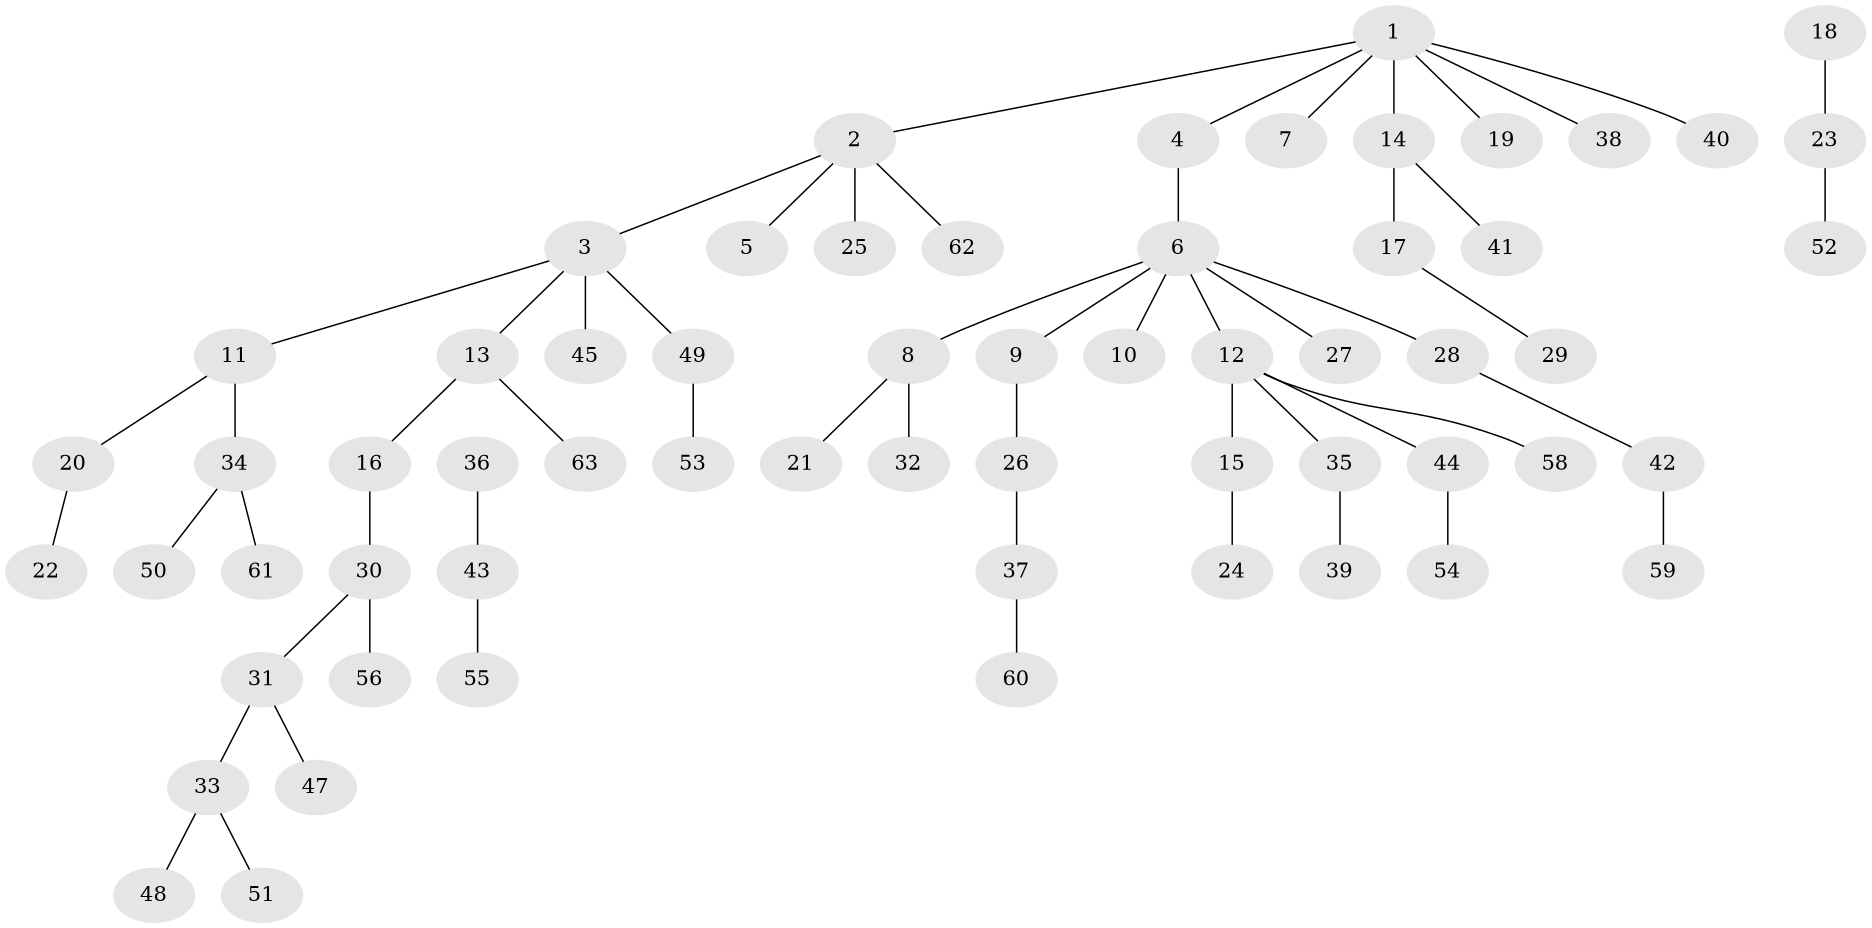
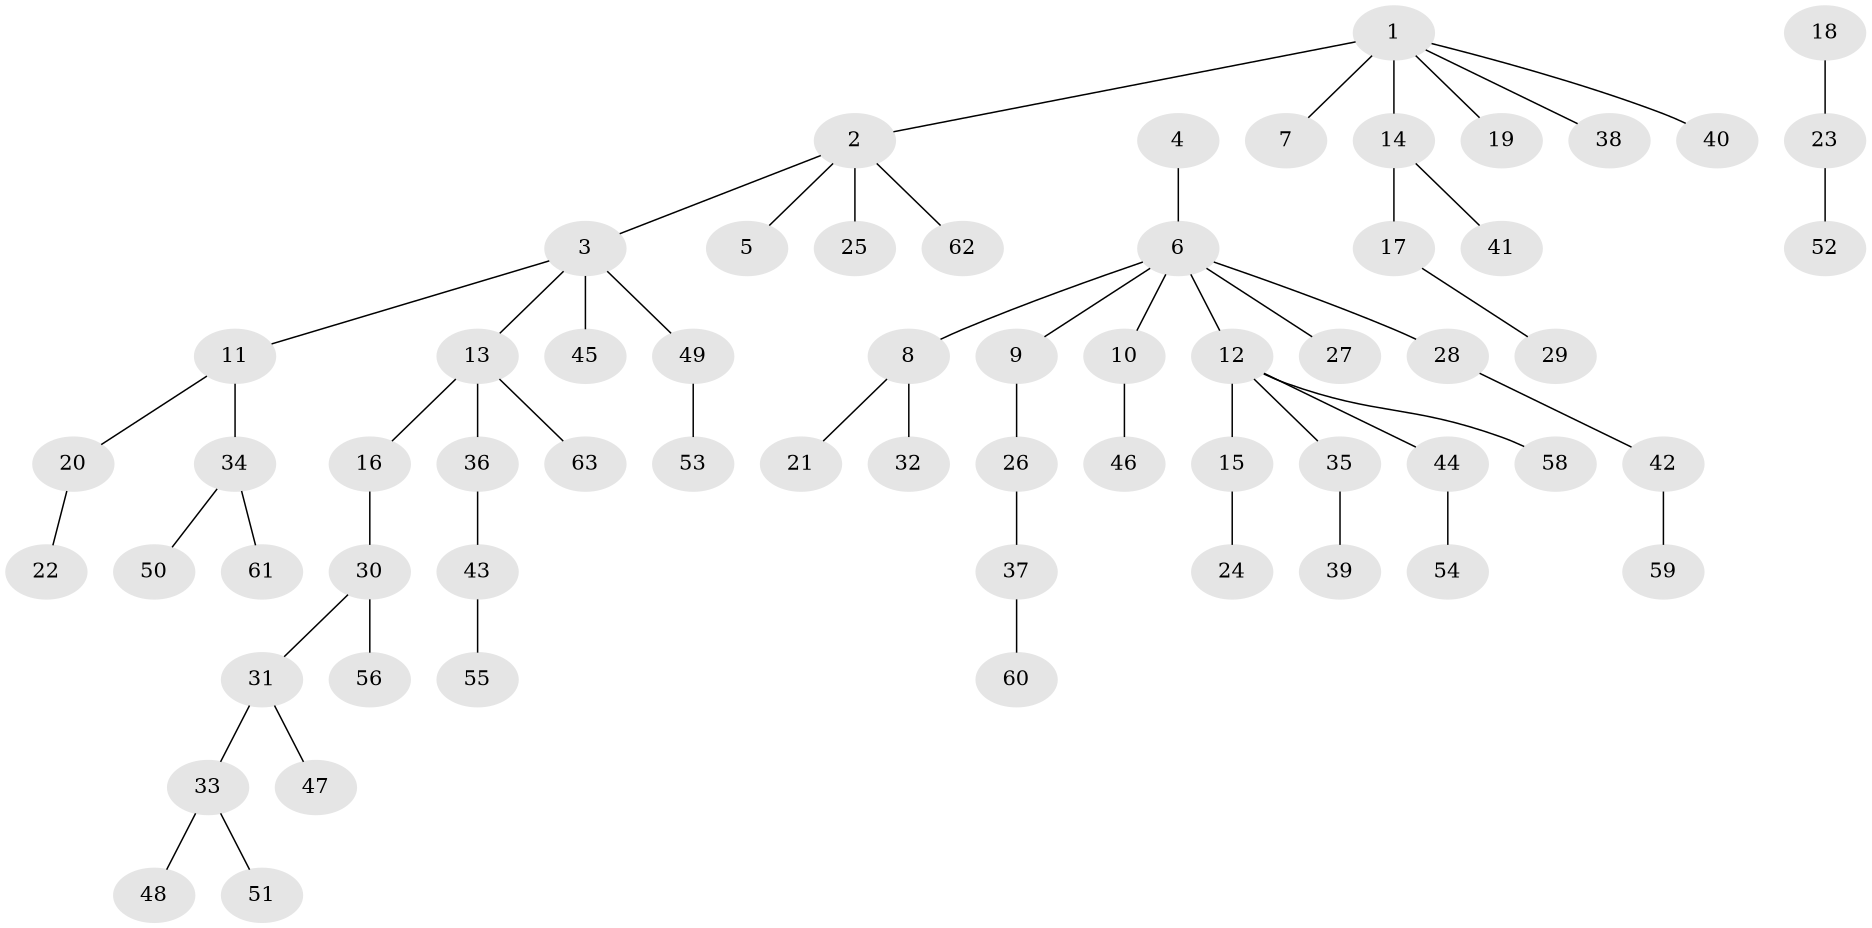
(1286, 87) -> none
none -> (478, 410)
none -> (1124, 464)
